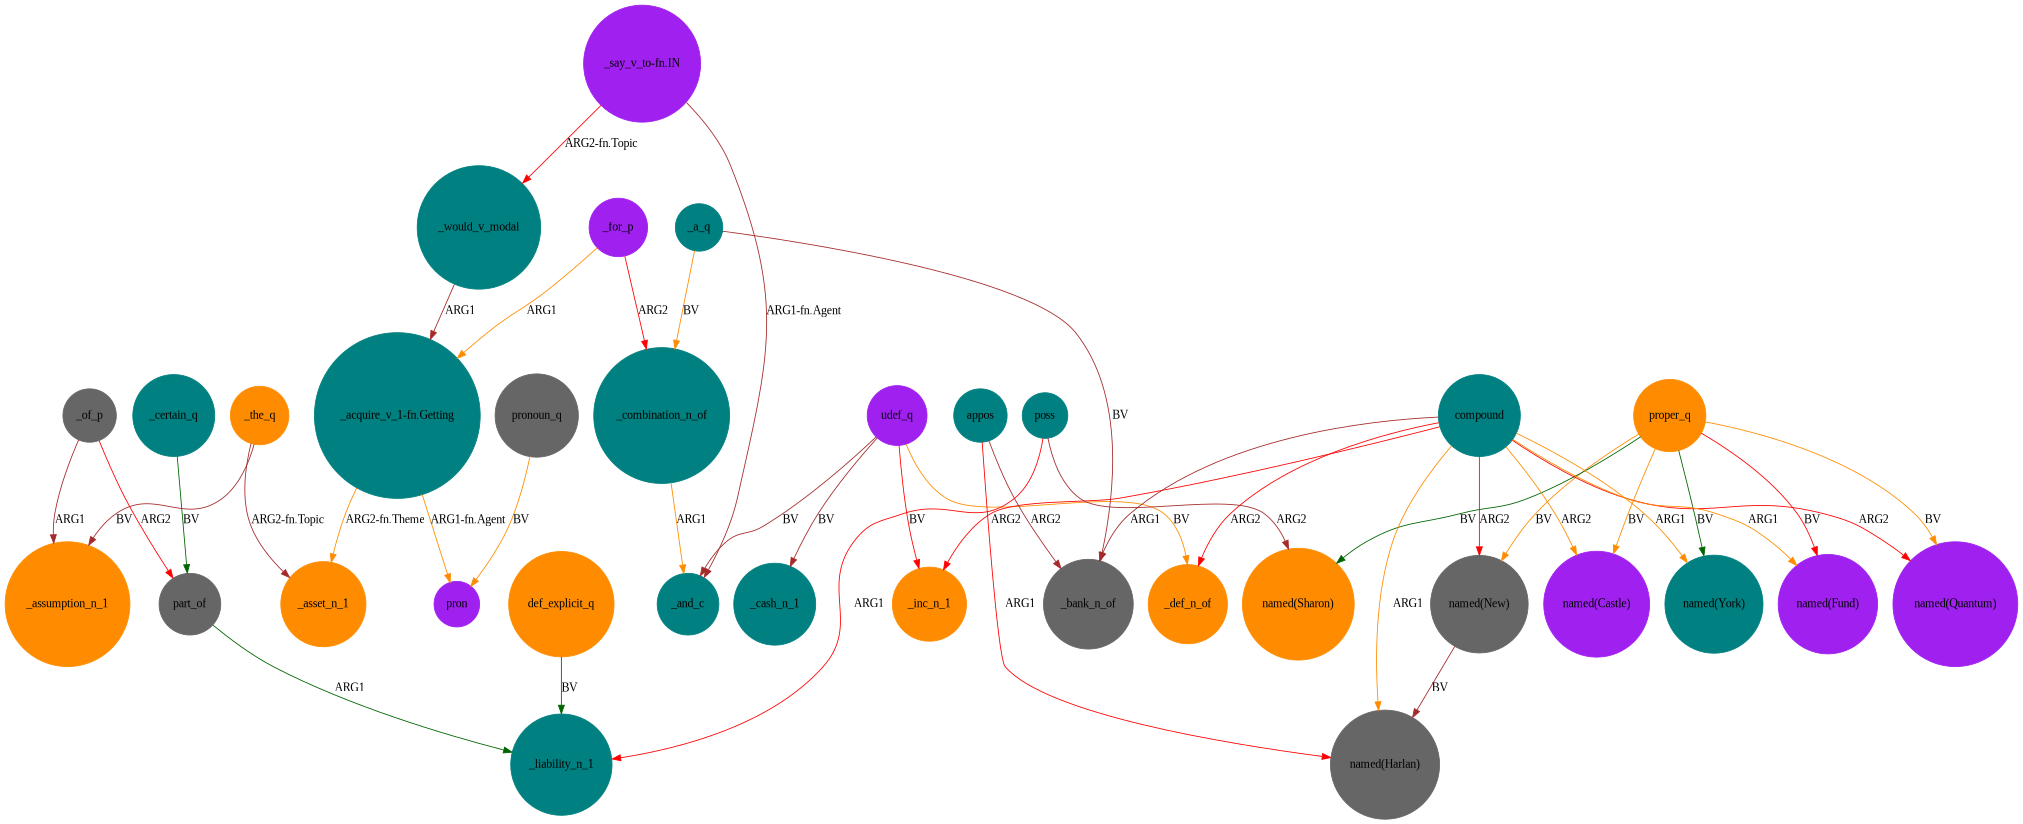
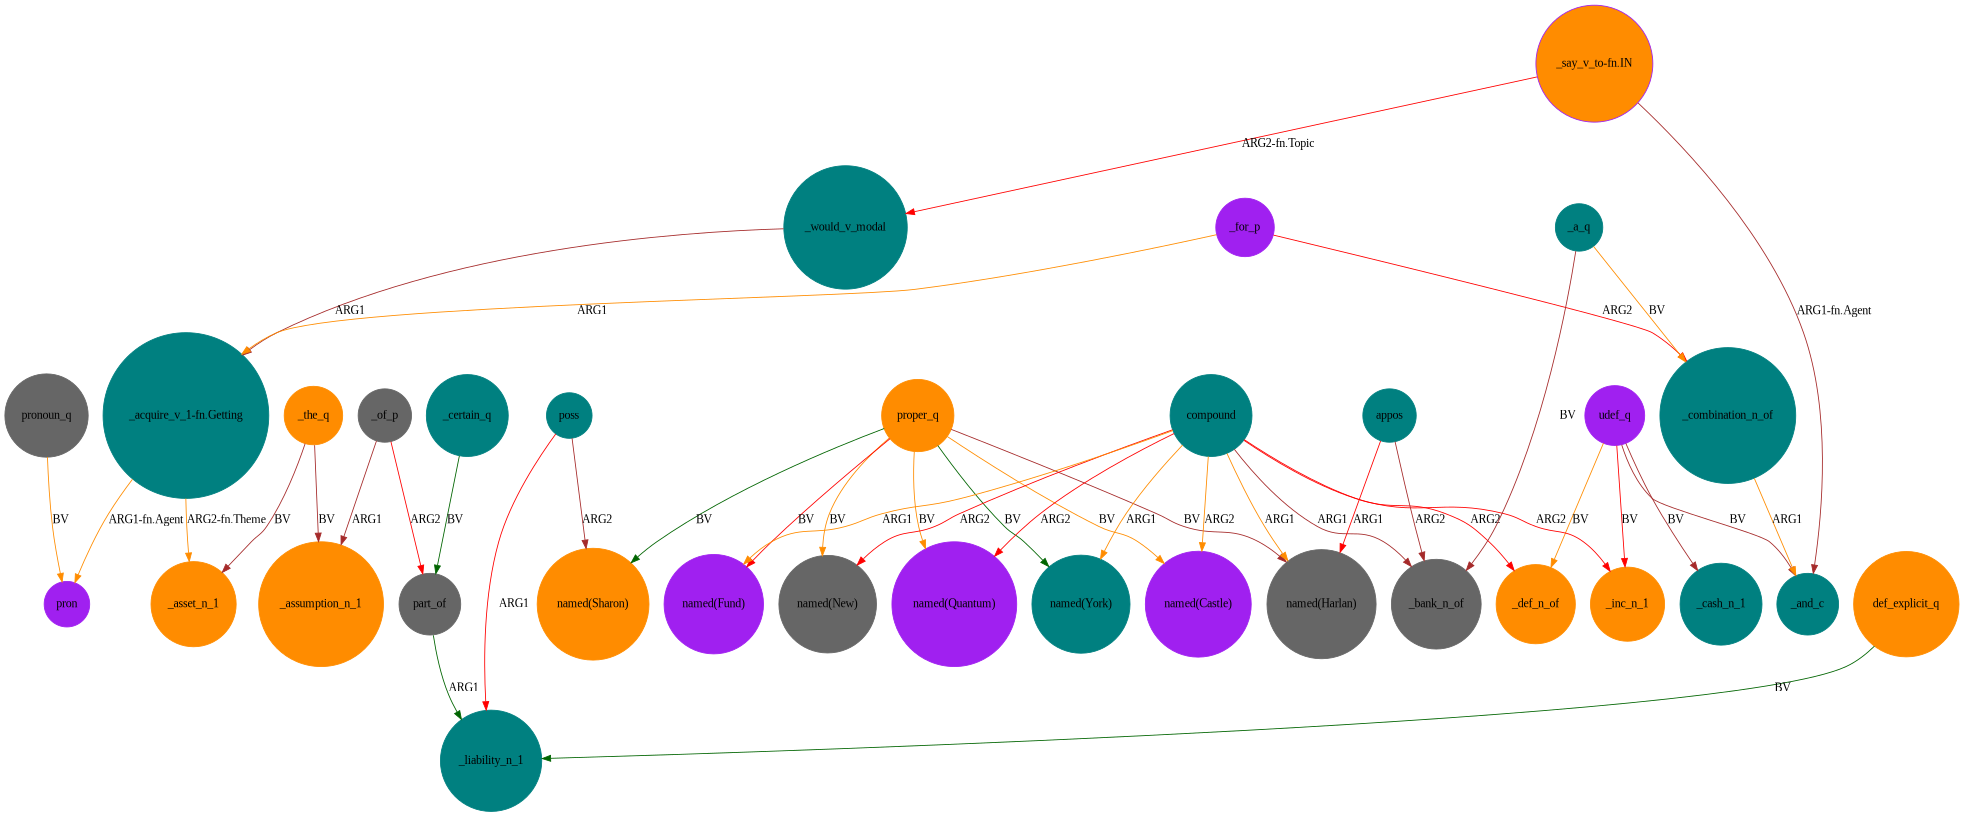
(642, 64) -> (1594, 64)
(288, 520) -> (282, 520)
(1436, 678) -> (1116, 496)
